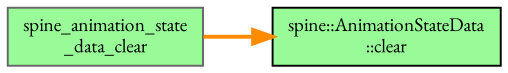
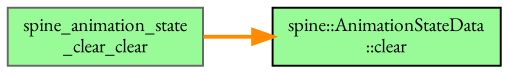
(105, 37) -> (105, 37)
